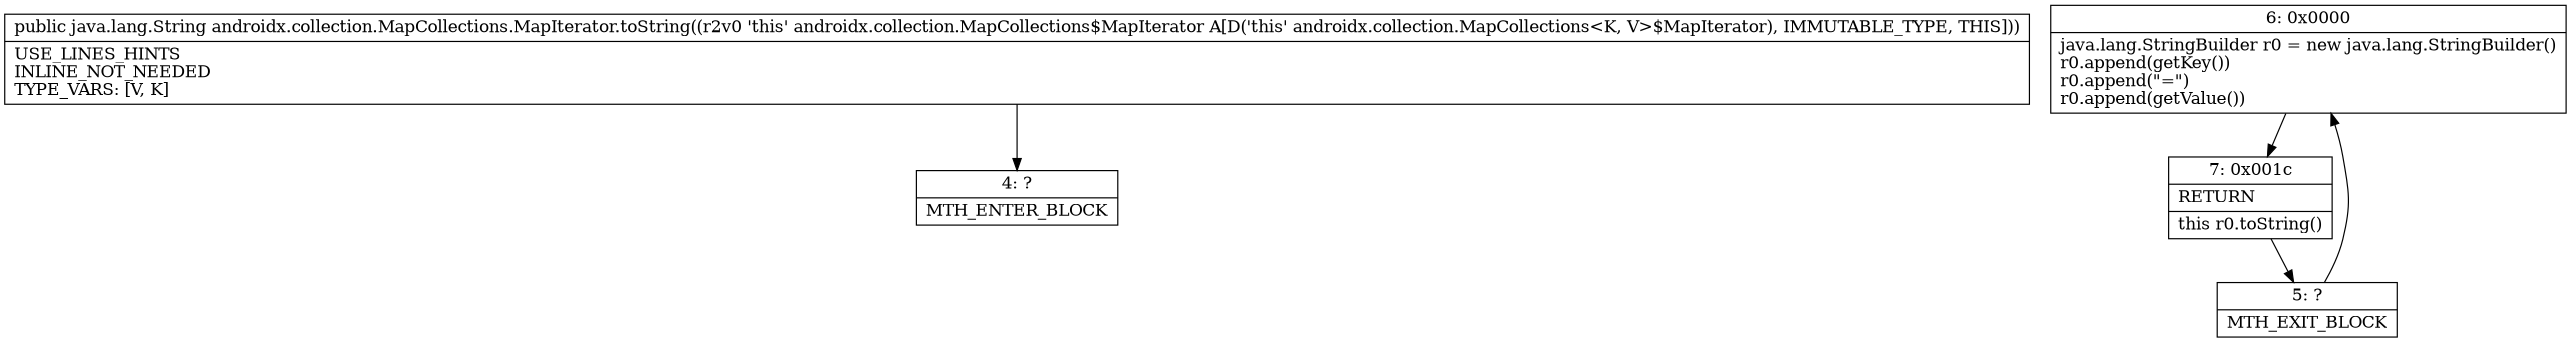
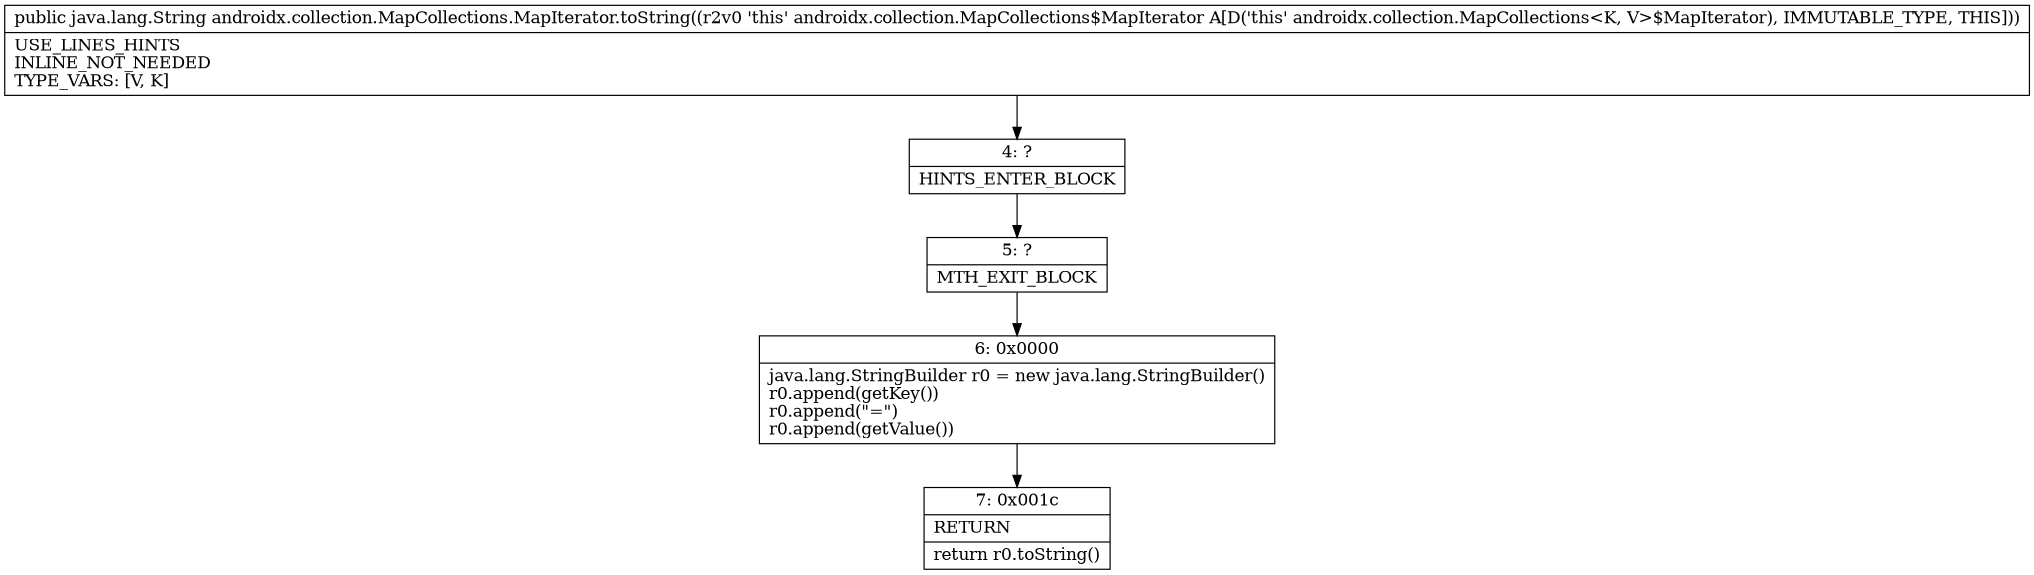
(1017, 211) -> (1017, 179)
(2250, 225) -> (1017, 555)
(2280, 255) -> (1017, 210)
